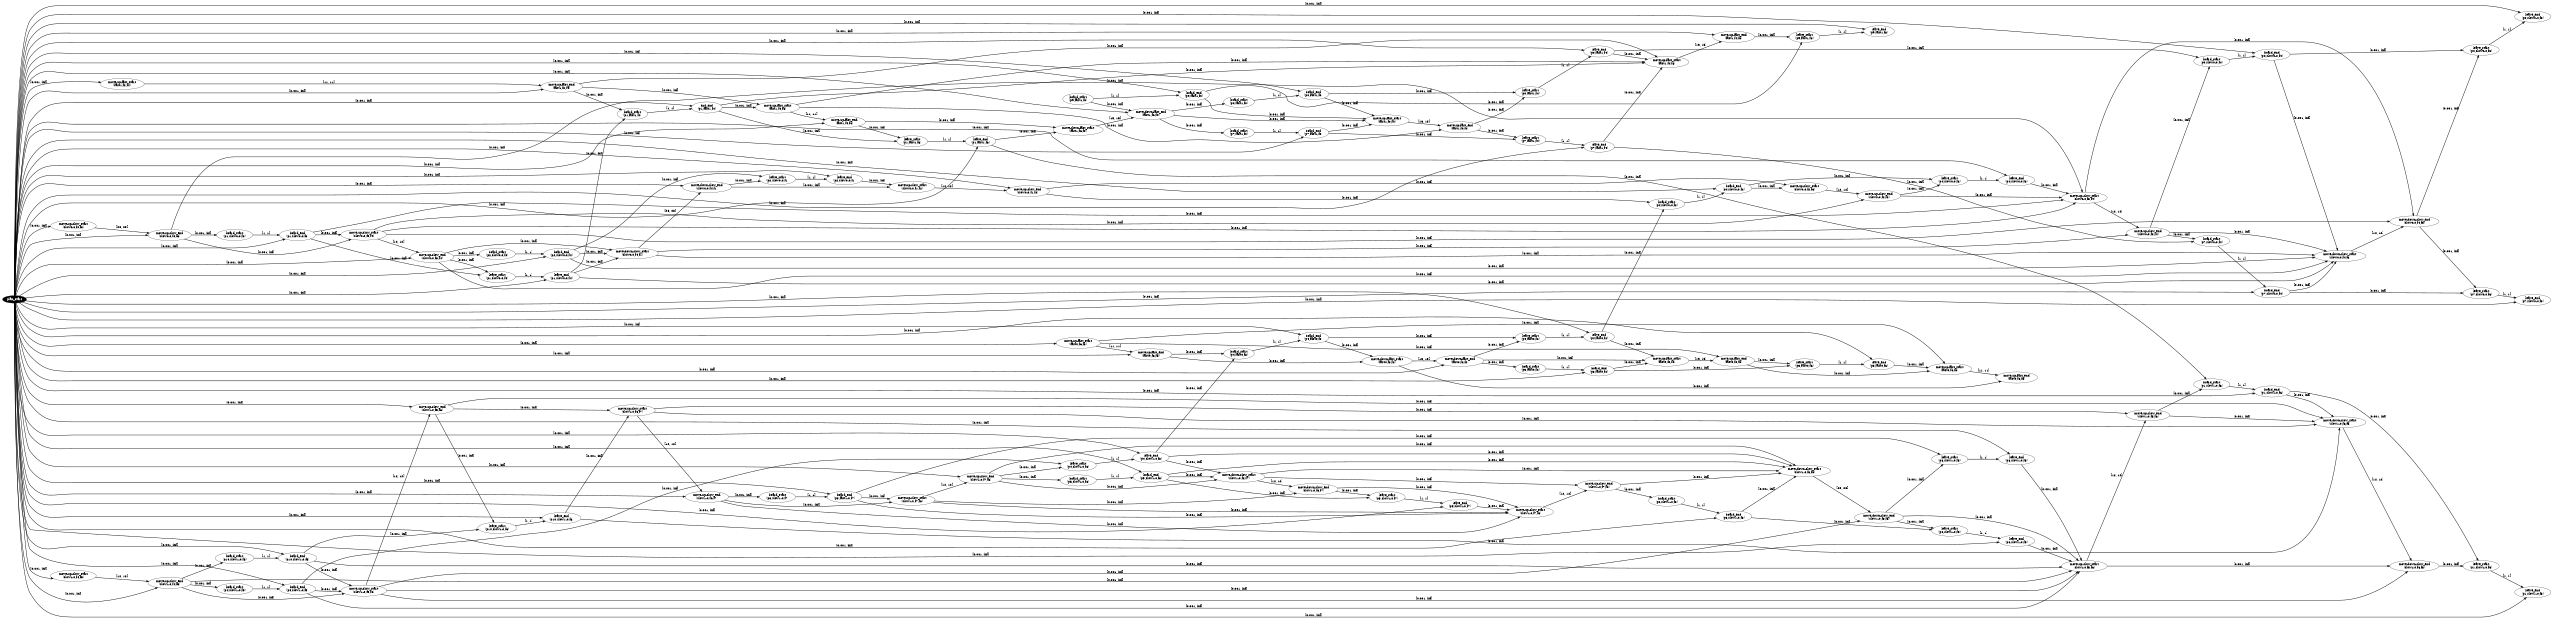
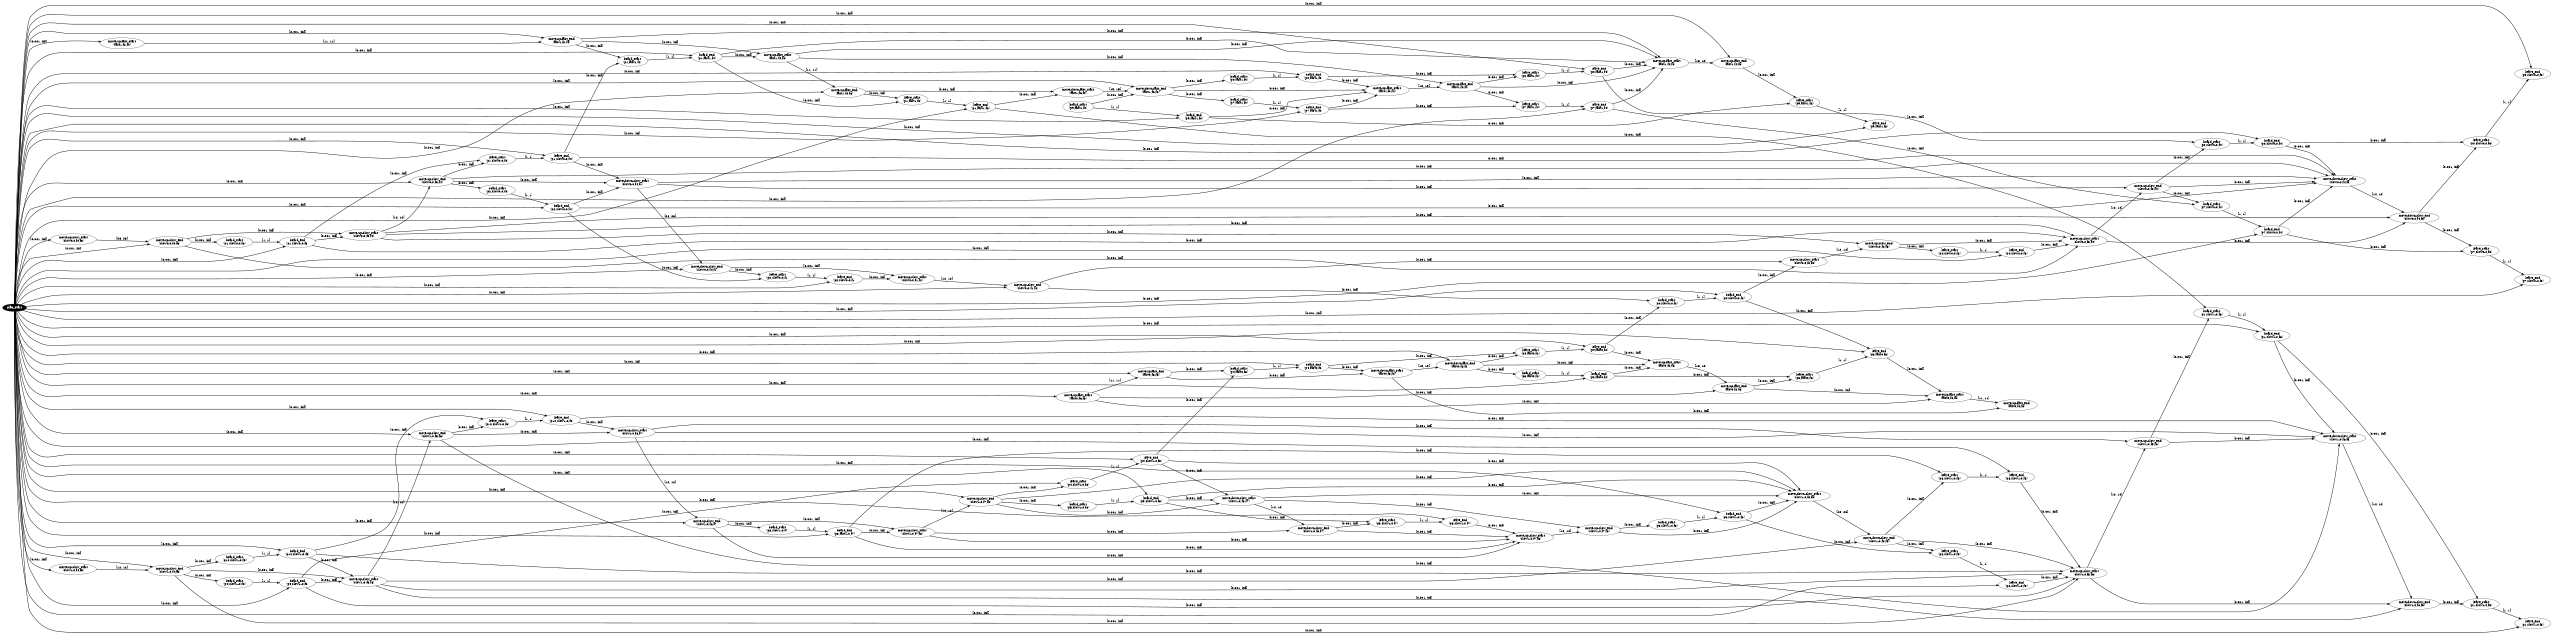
none -> (1568, 85)
(707, 108) -> (707, 57)
(1839, 178) -> (1807, 323)
